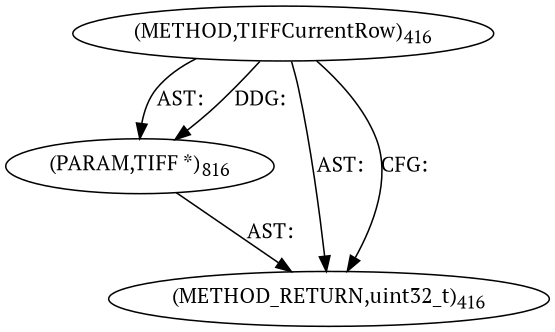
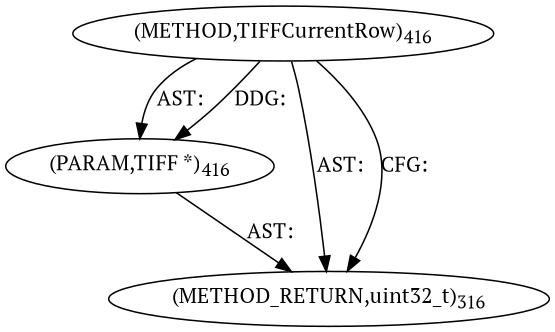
(216, 164) -> (216, 164)
(472, 297) -> (472, 297)
